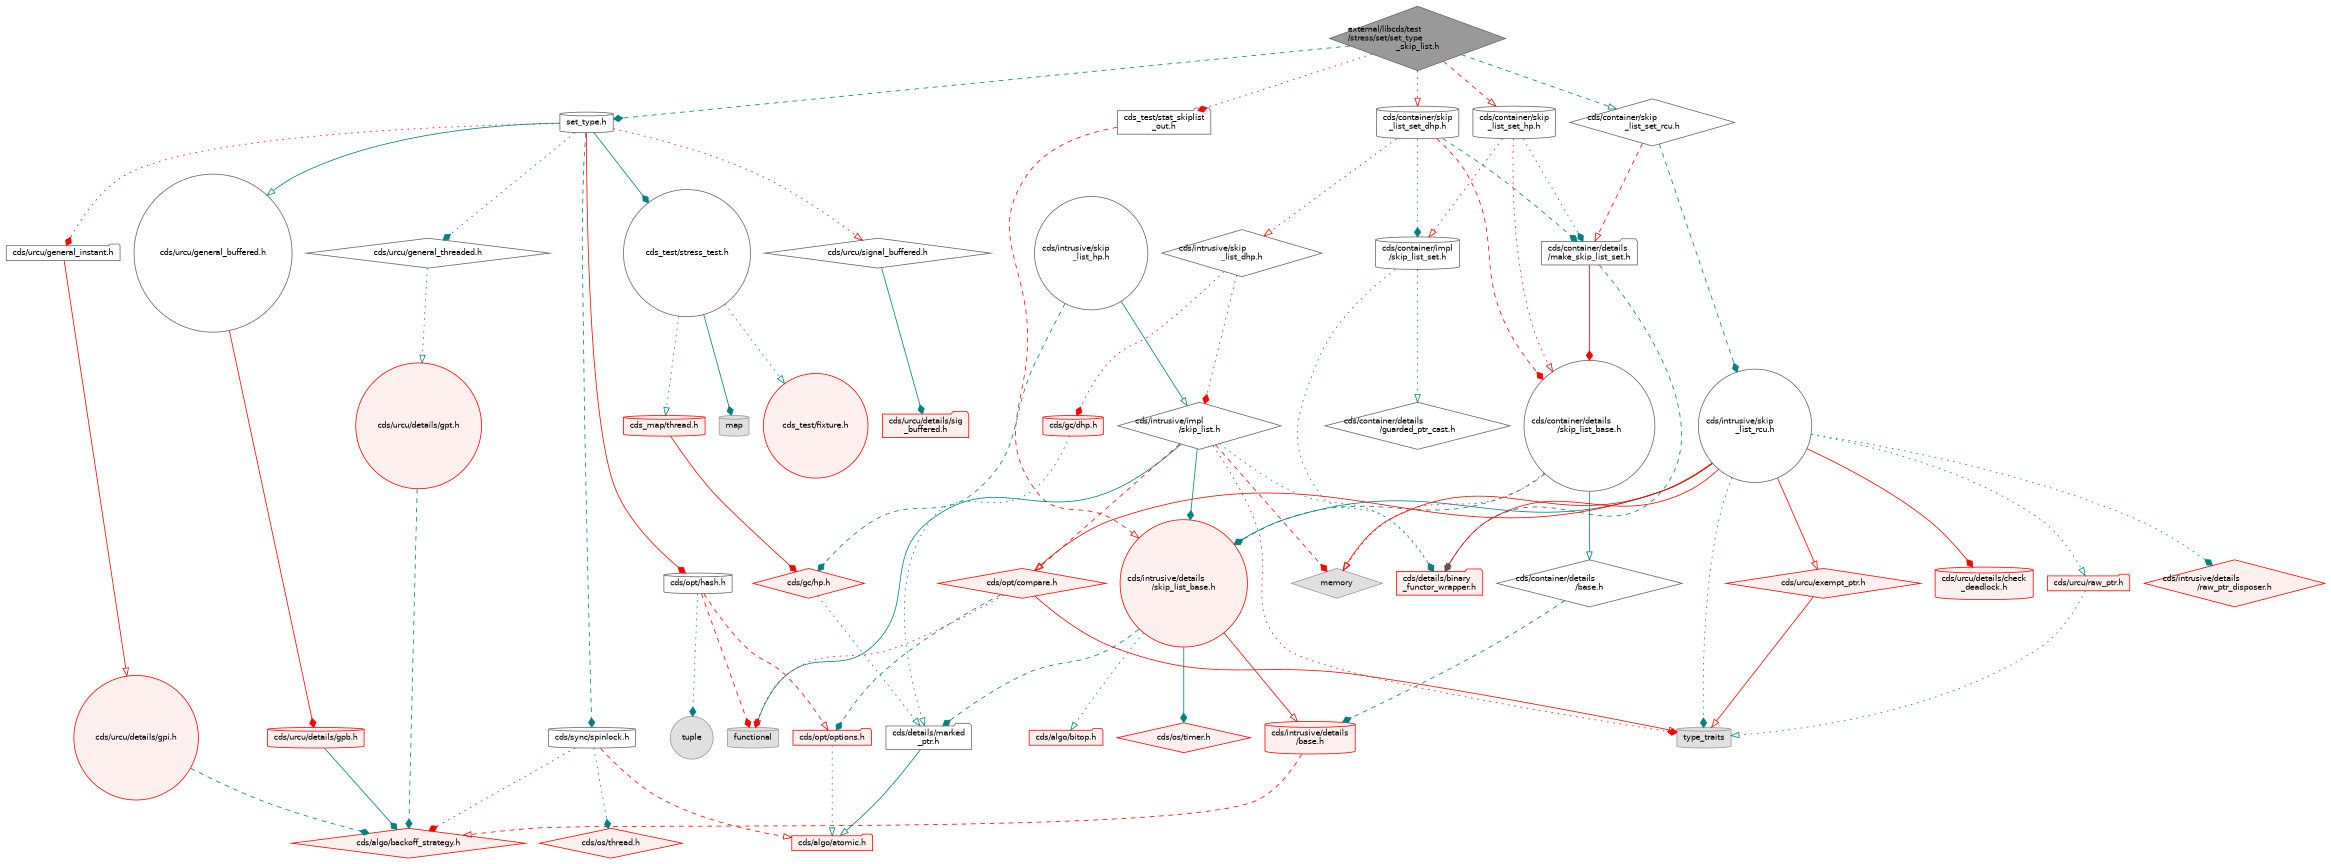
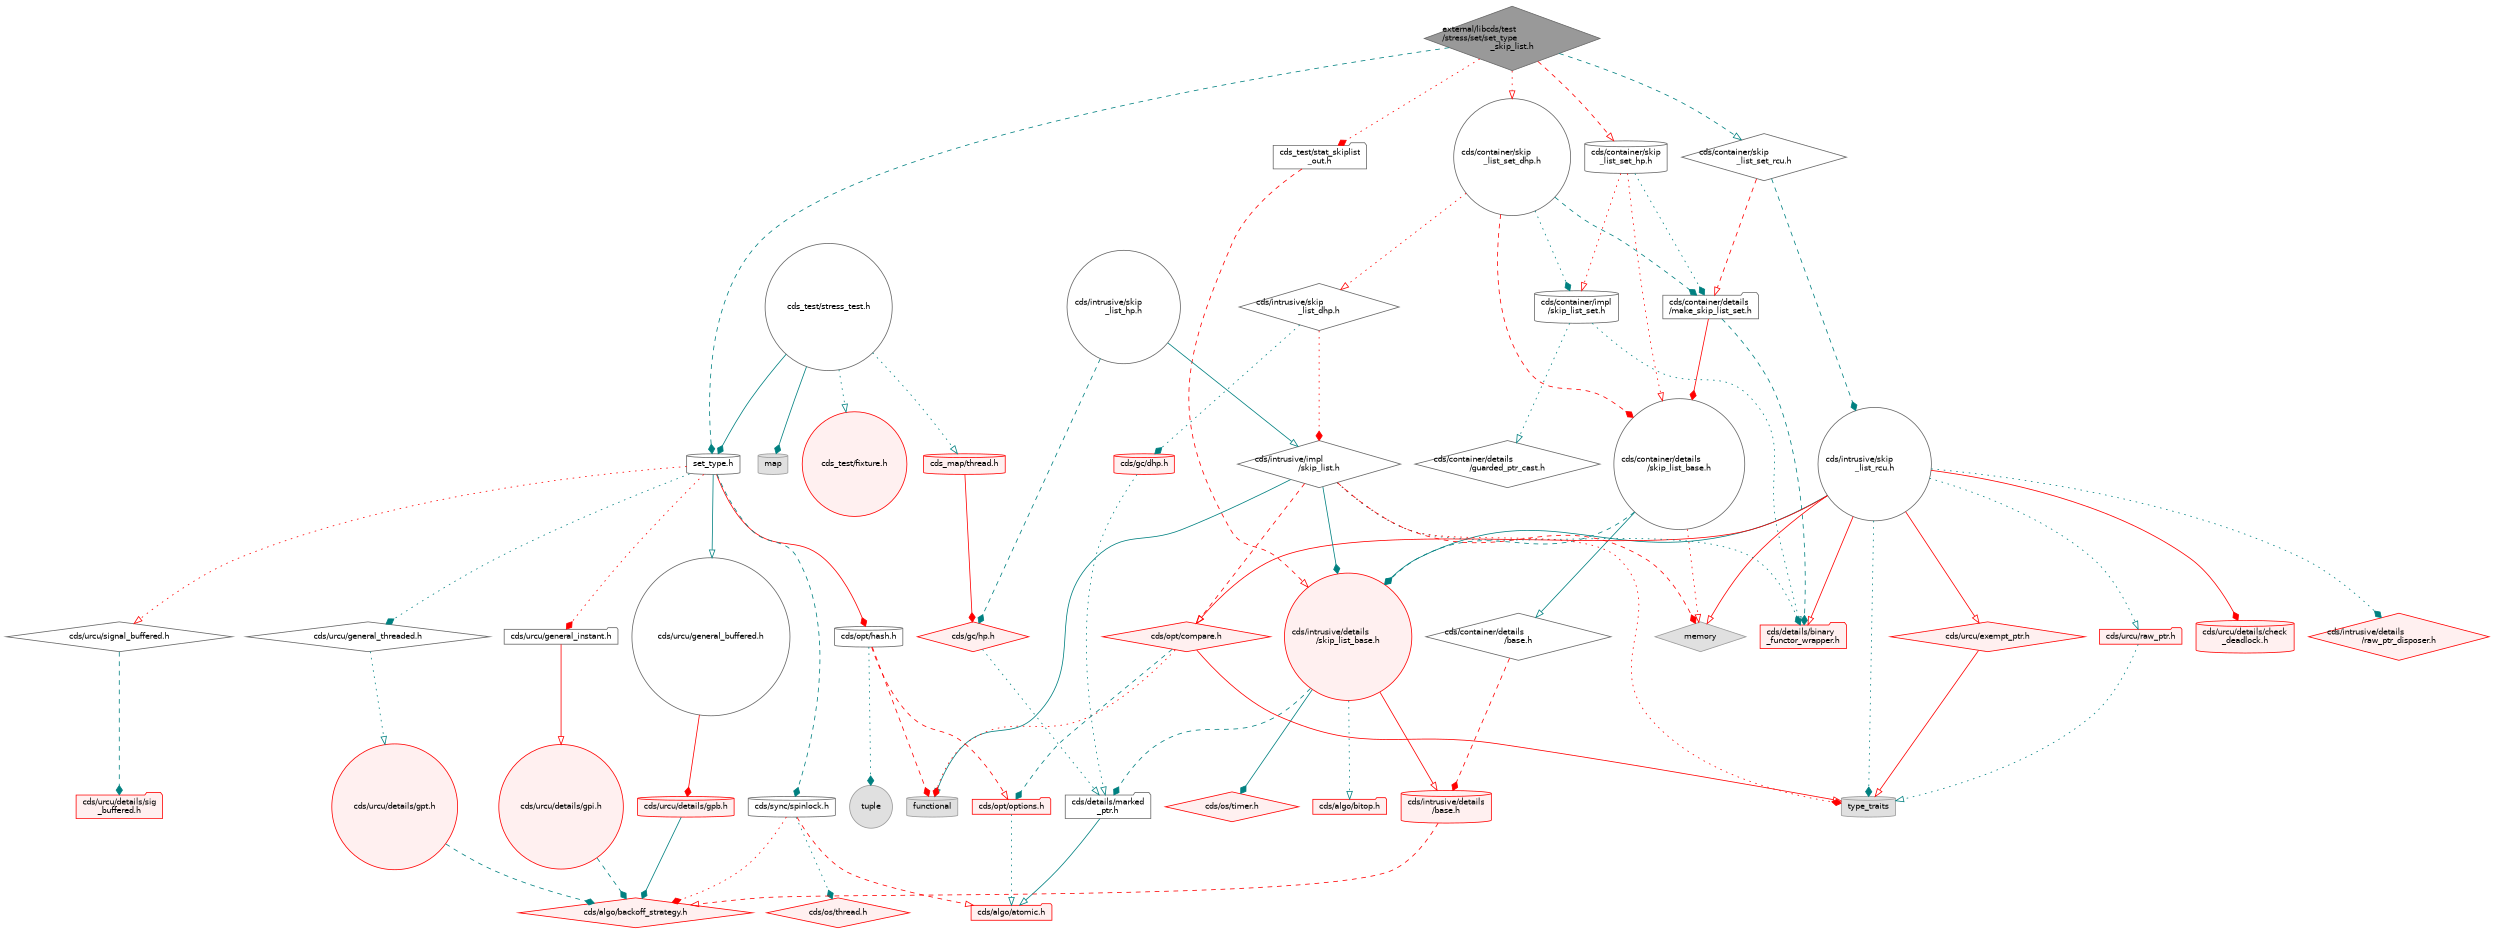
(1418, 122) -> (1512, 157)
(618, 164) -> (752, 398)
(1152, 334) -> (1231, 386)
(901, 336) -> (119, 719)
(1298, 435) -> (1765, 417)
(1460, 663) -> (1483, 720)
